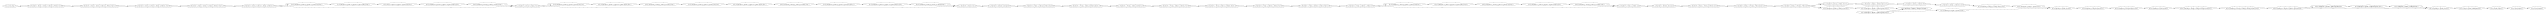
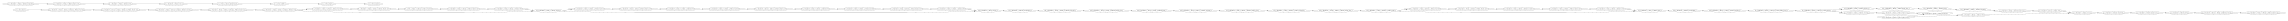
(2288, 8) -> none
